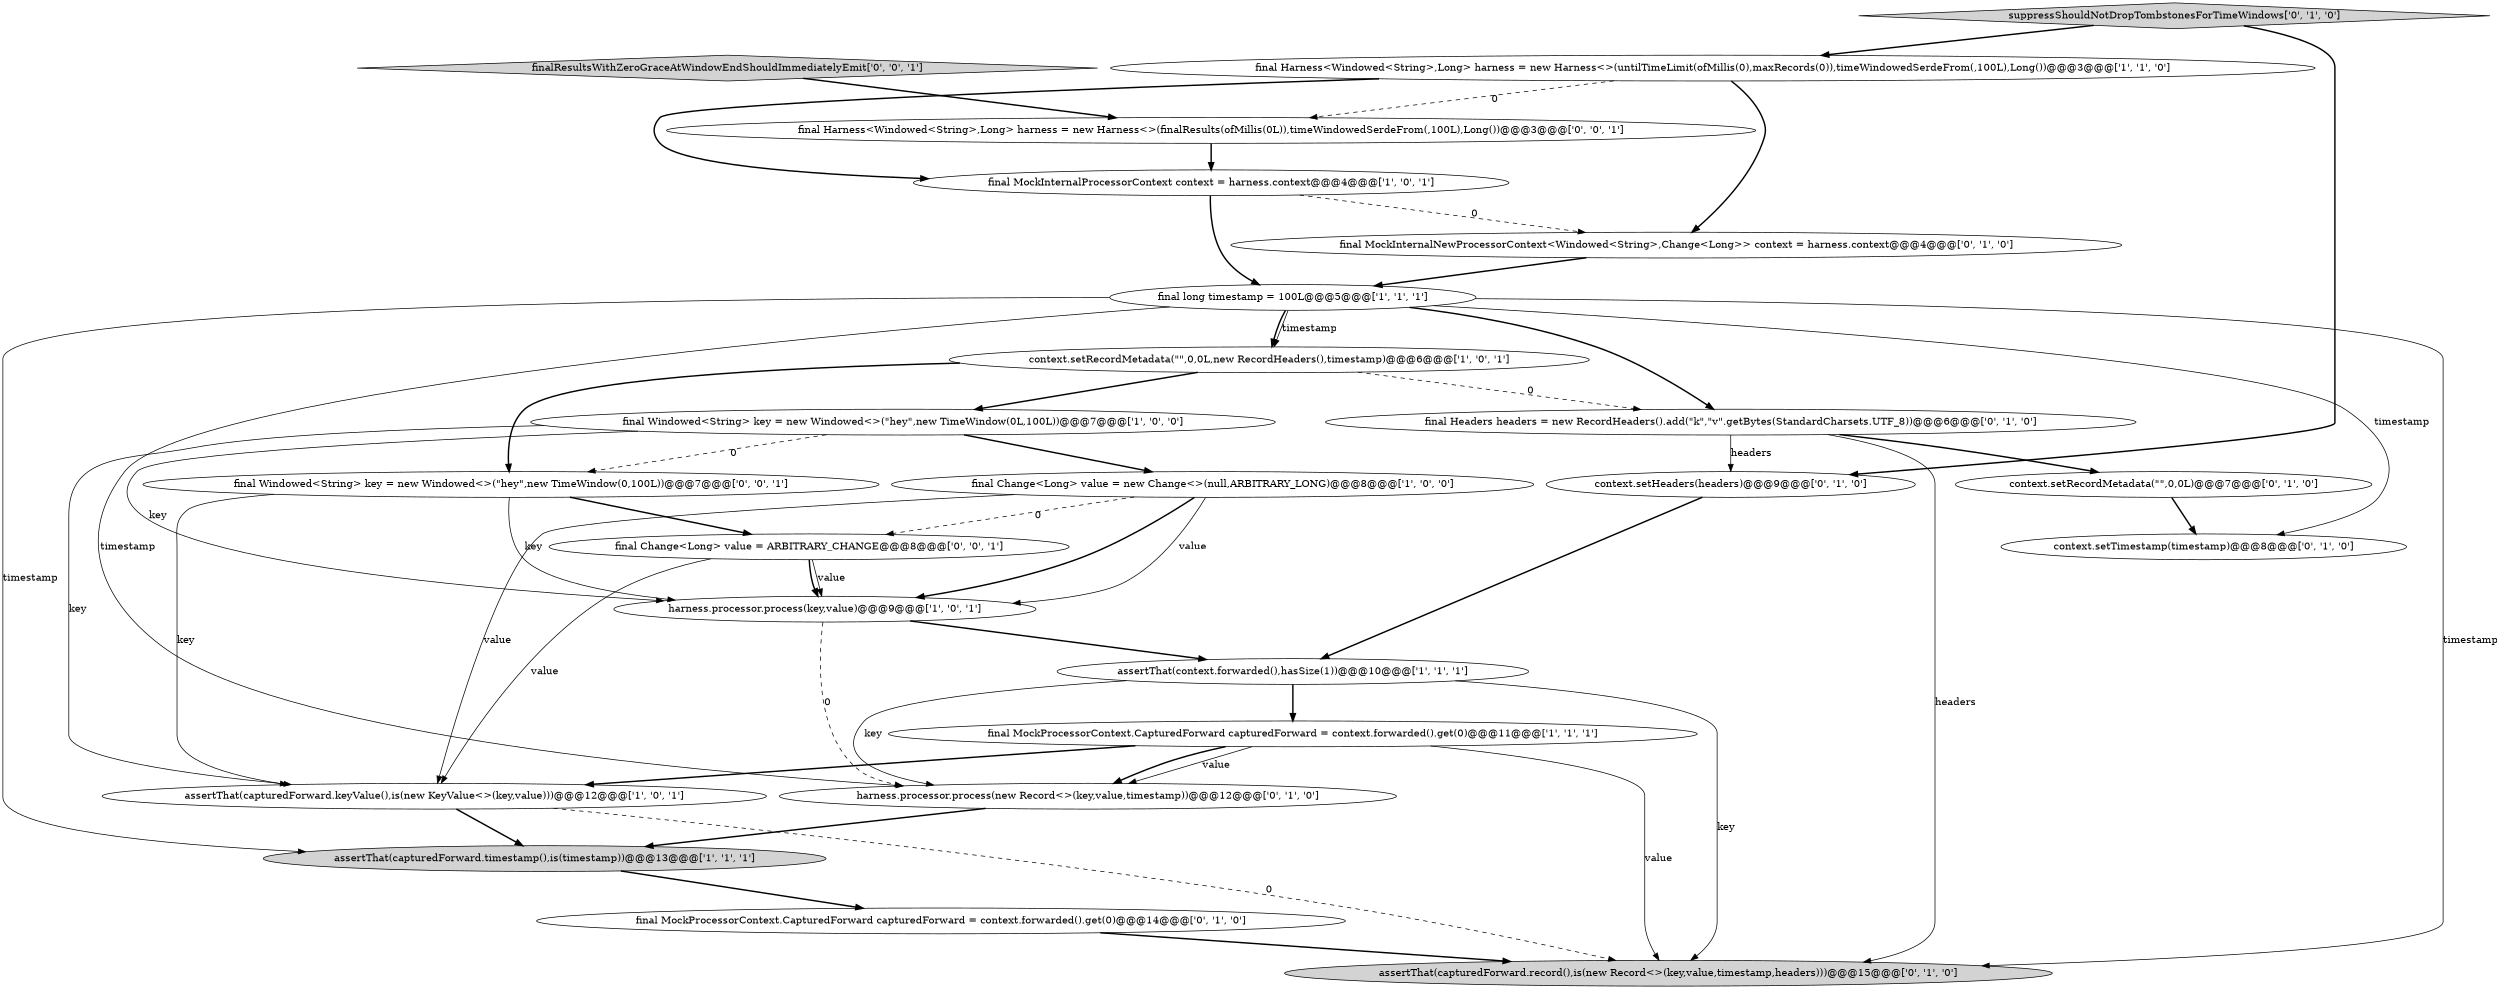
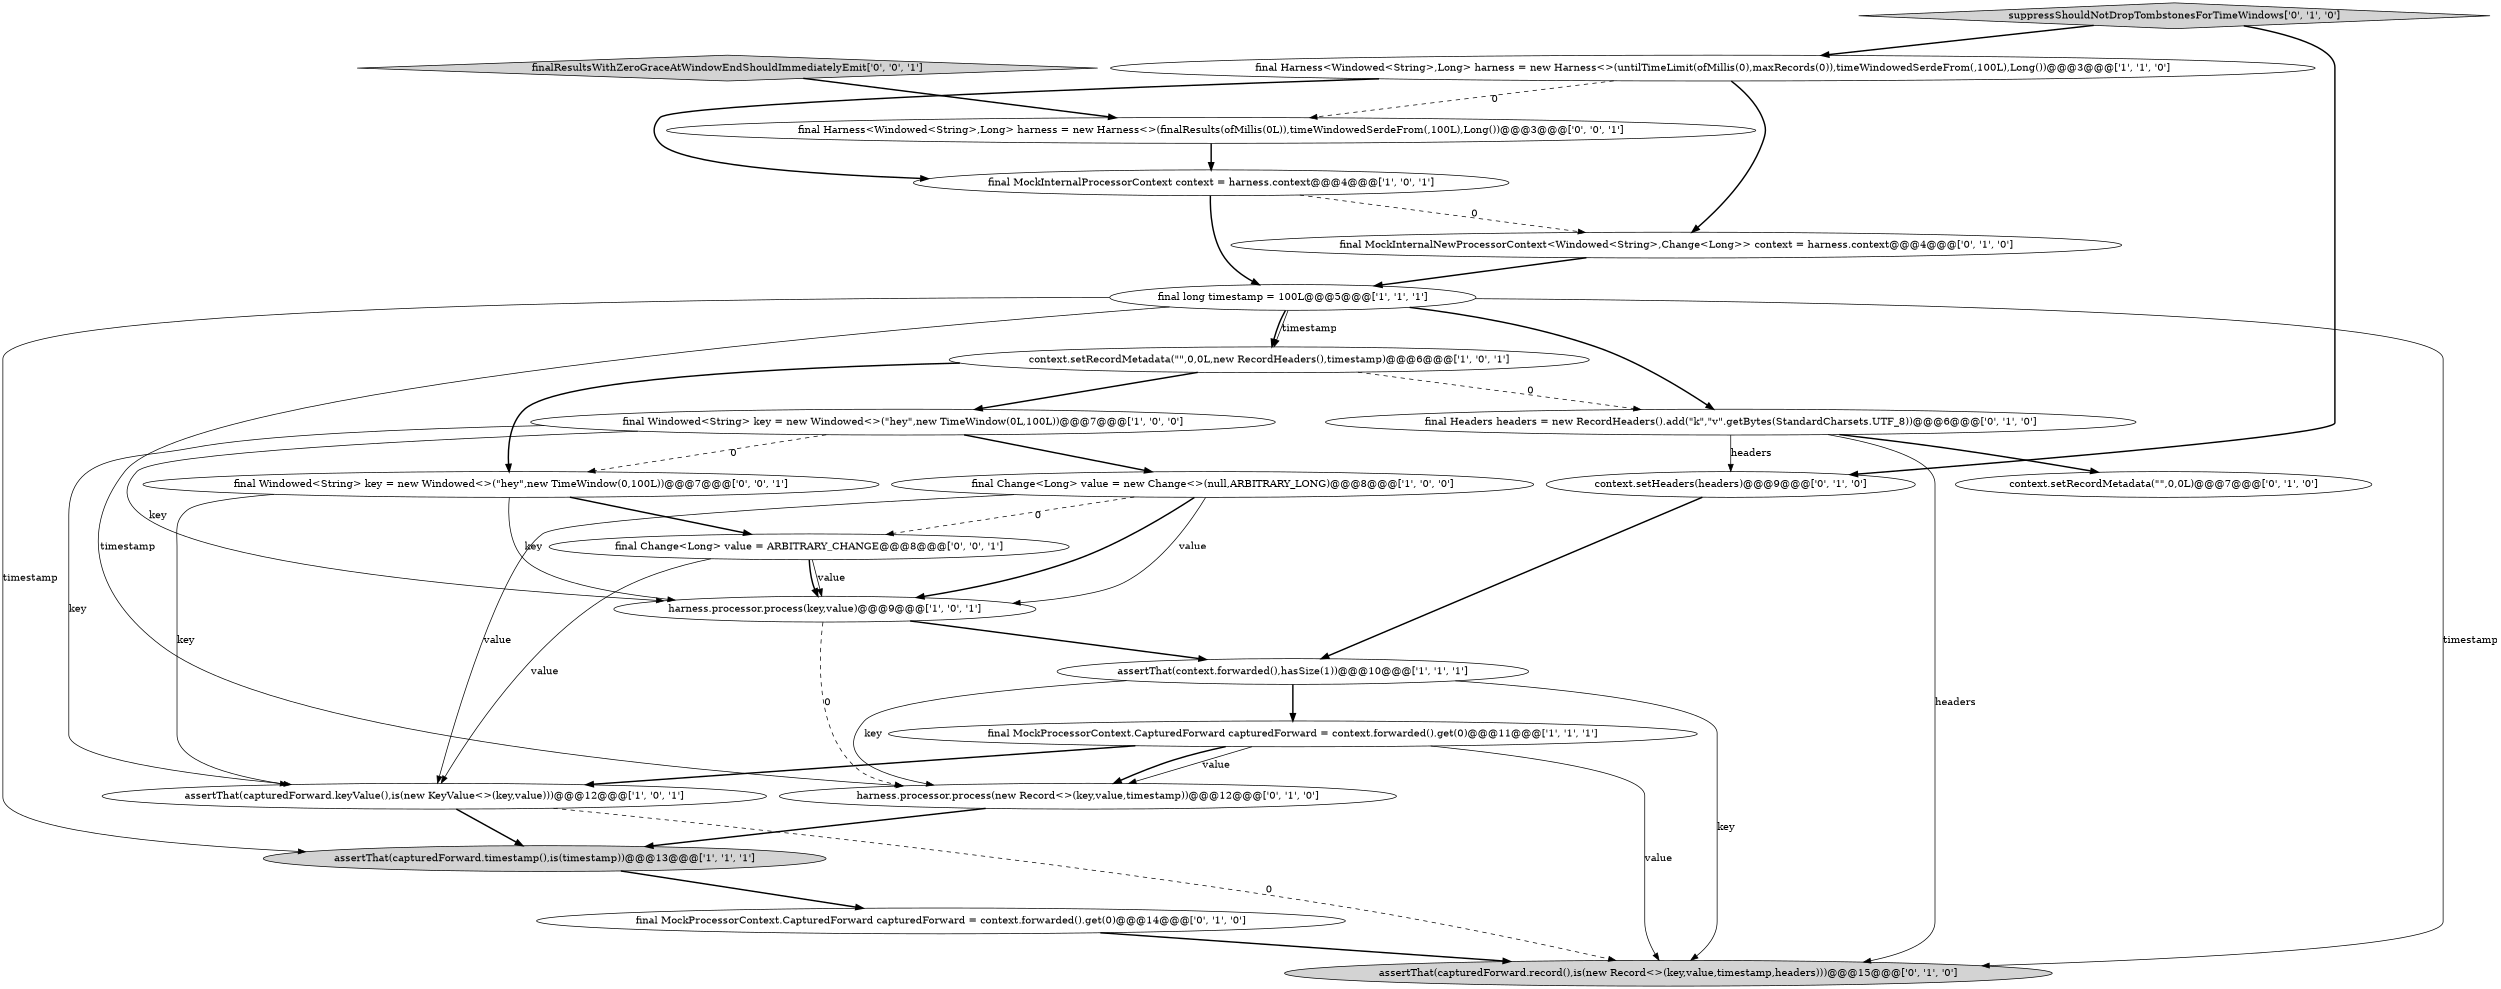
(2204, 547) -> none
